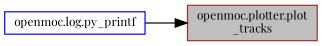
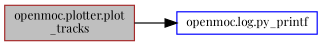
(160, 23) -> (150, 23)
